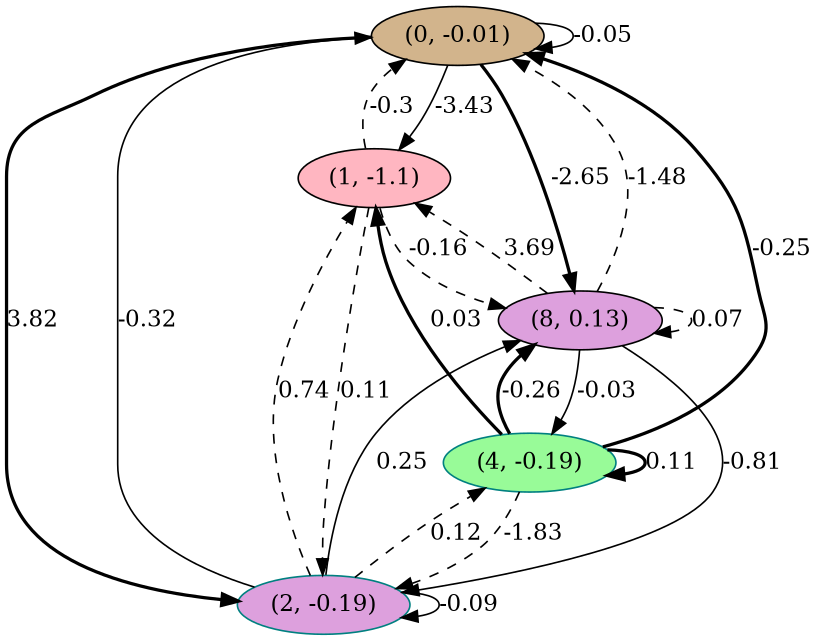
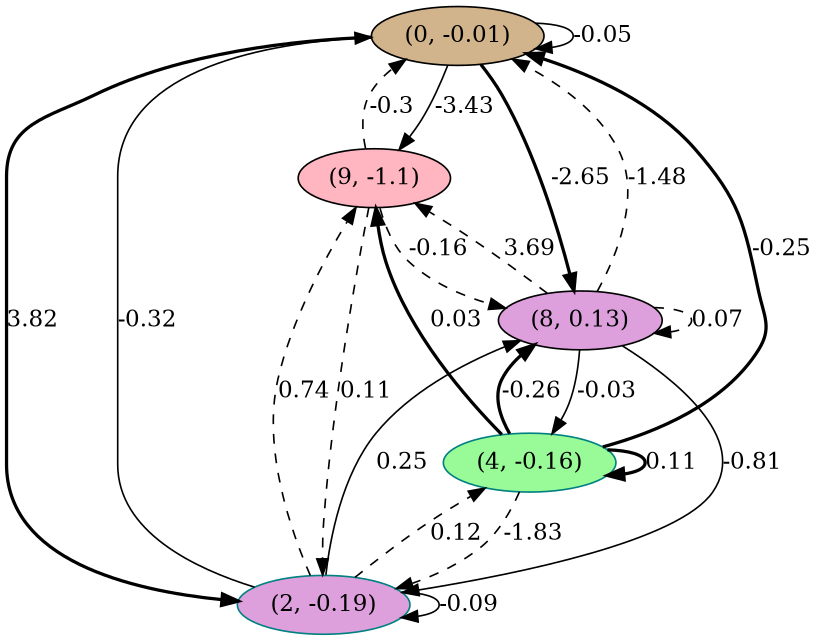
(374, 178) -> (374, 178)
(530, 463) -> (530, 463)
